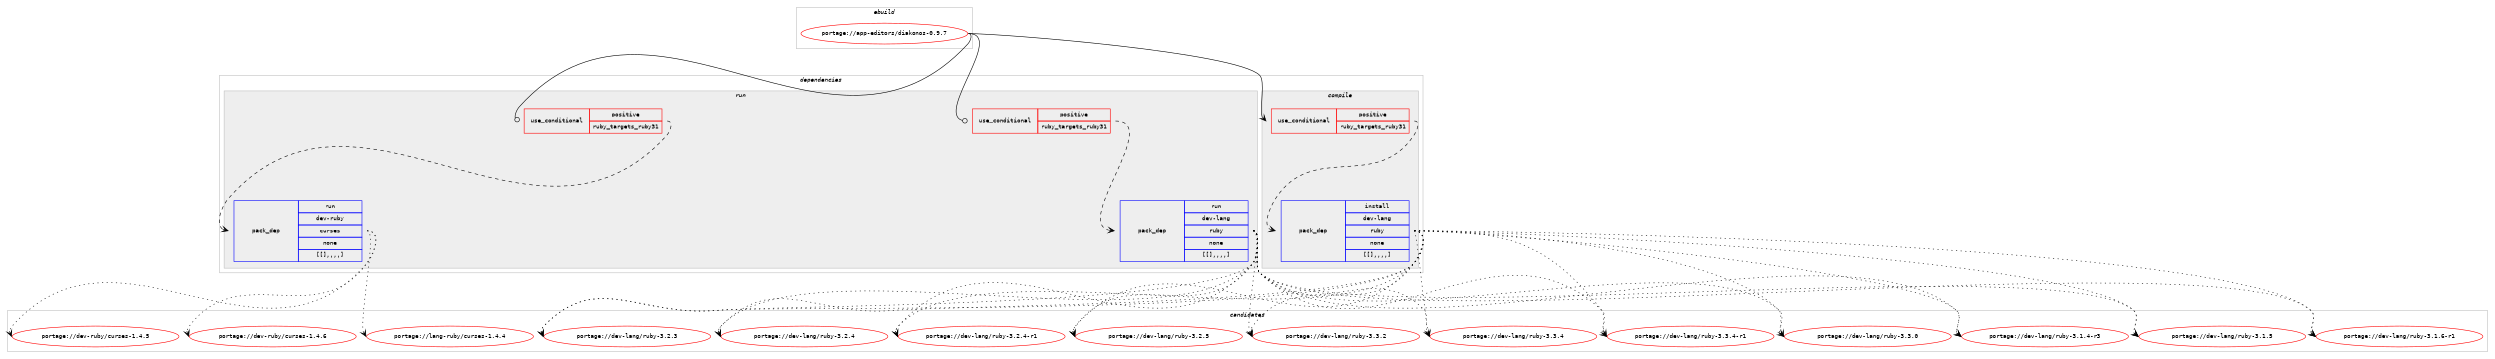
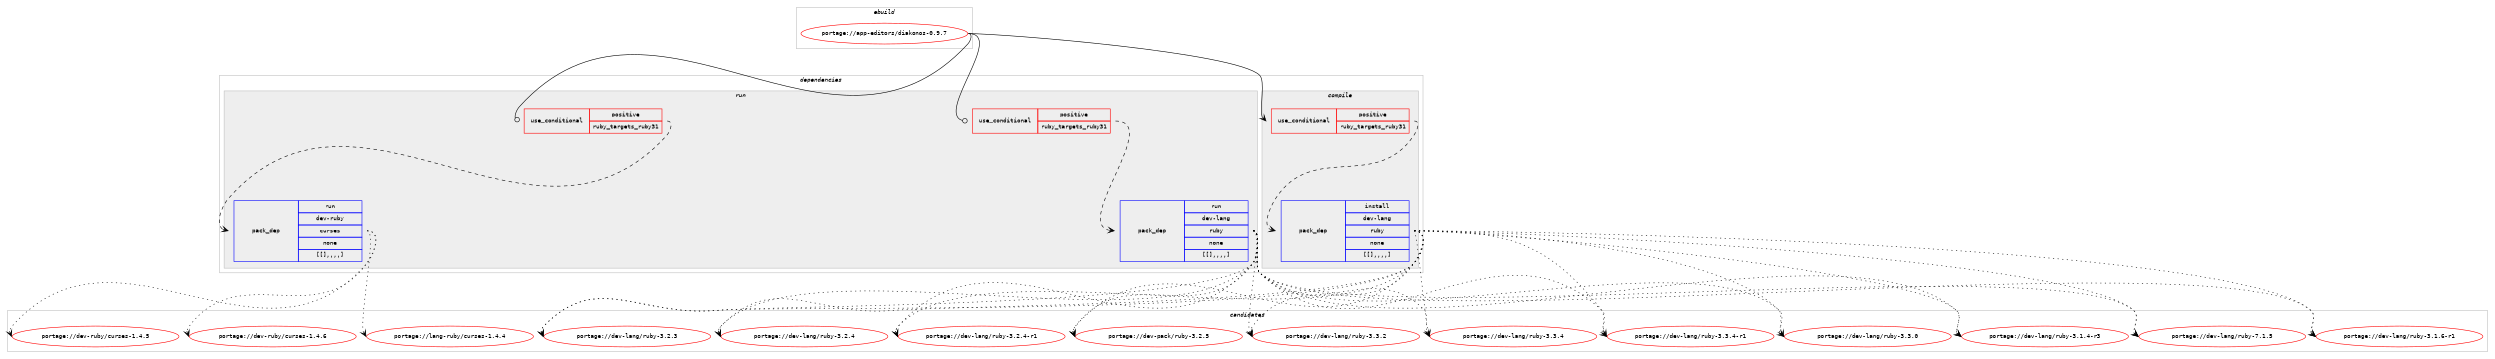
(1159, 336) -> (1159, 336)
(2222, 336) -> (2222, 336)
